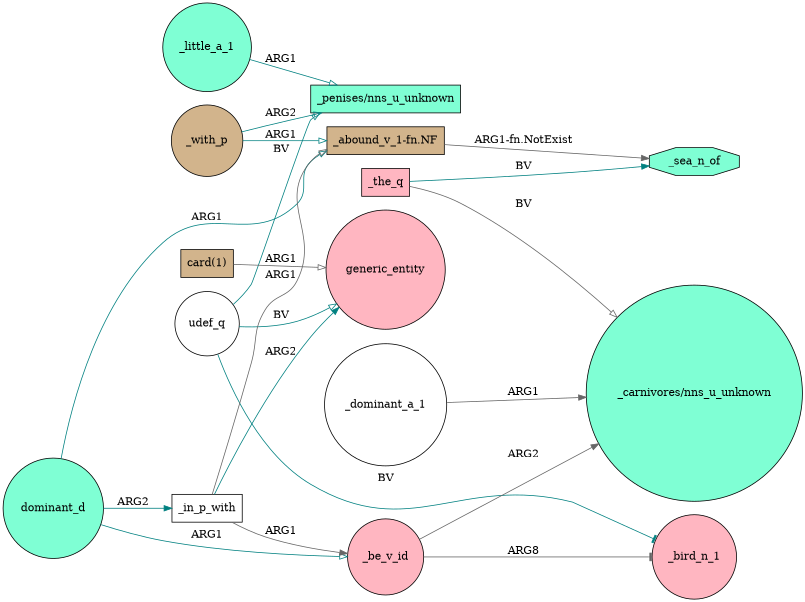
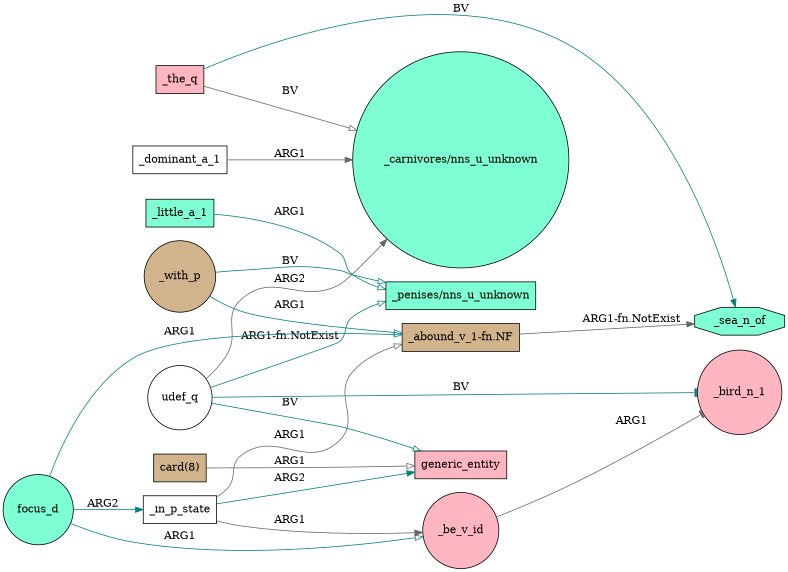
(207, 47) -> (180, 213)
(281, 113) -> (290, 261)
(281, 150) -> (290, 336)
(207, 263) -> (180, 468)
(386, 270) -> (461, 465)
(386, 405) -> (180, 160)
(510, 491) -> (273, 287)
(53, 508) -> (38, 510)
(207, 508) -> (180, 510)
(523, 551) -> (632, 421)
